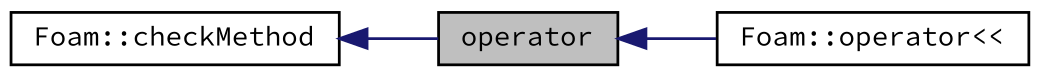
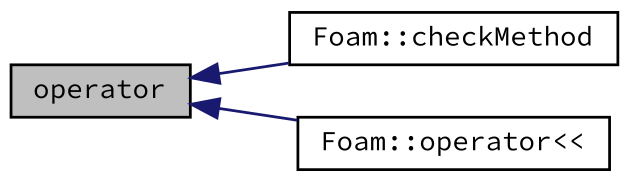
(403, 39) -> (254, 68)
